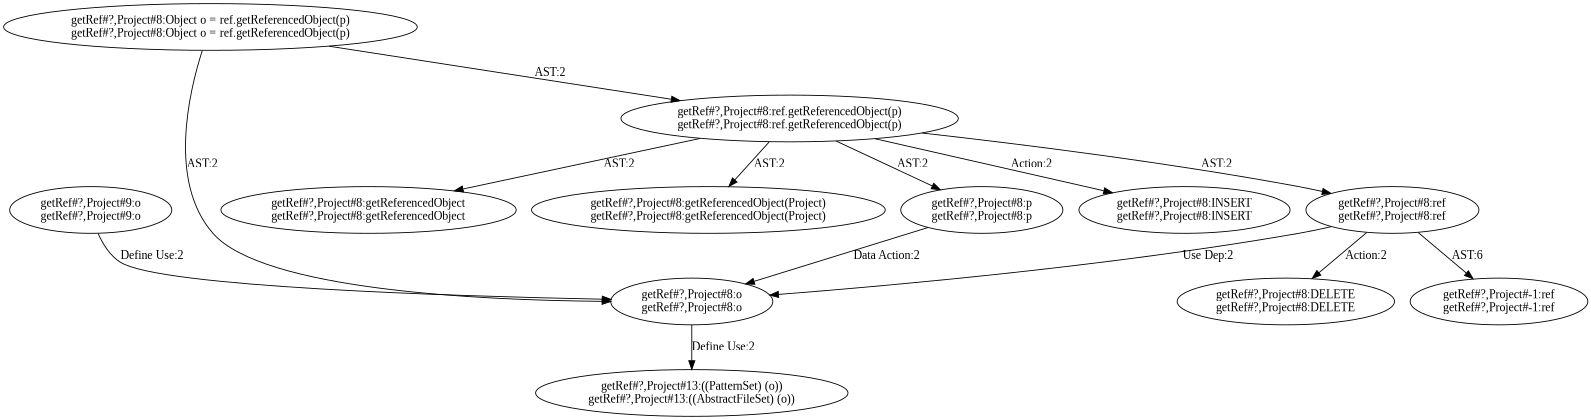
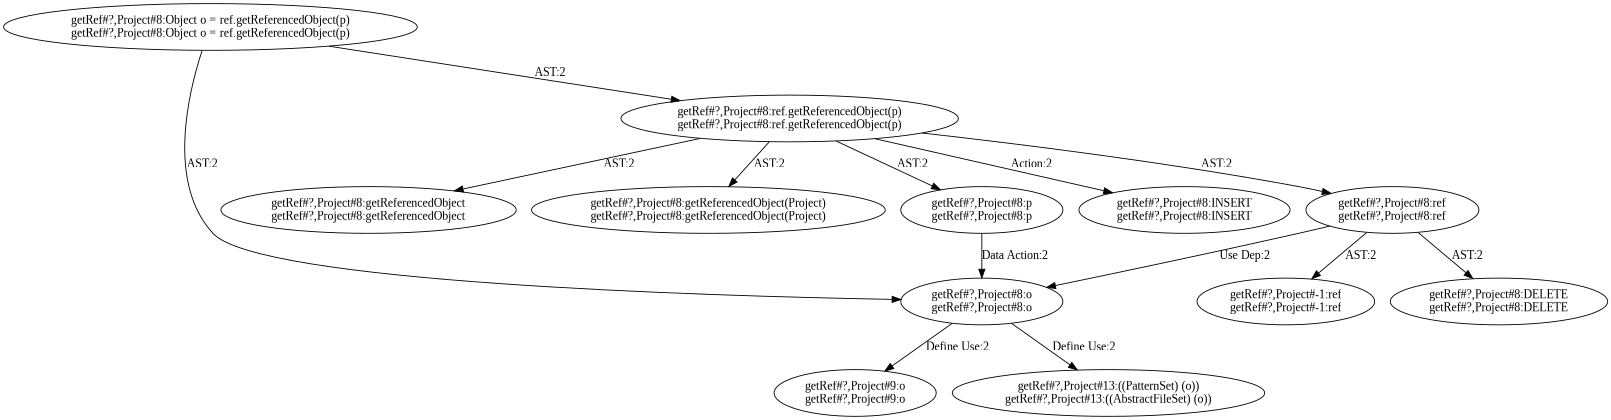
(1366, 256) -> (1468, 256)
(1468, 256) -> (1361, 256)
(342, 290) -> (922, 345)
